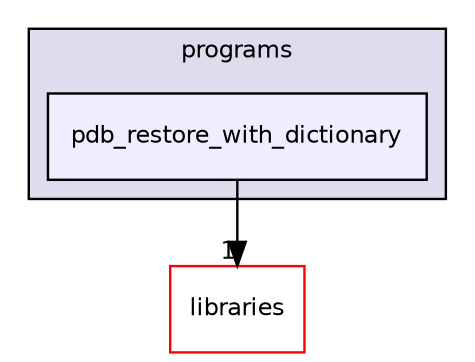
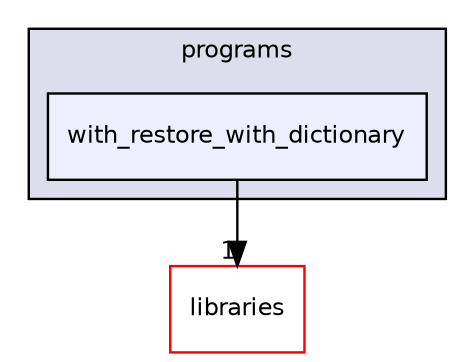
(237, 137) -> (237, 137)
